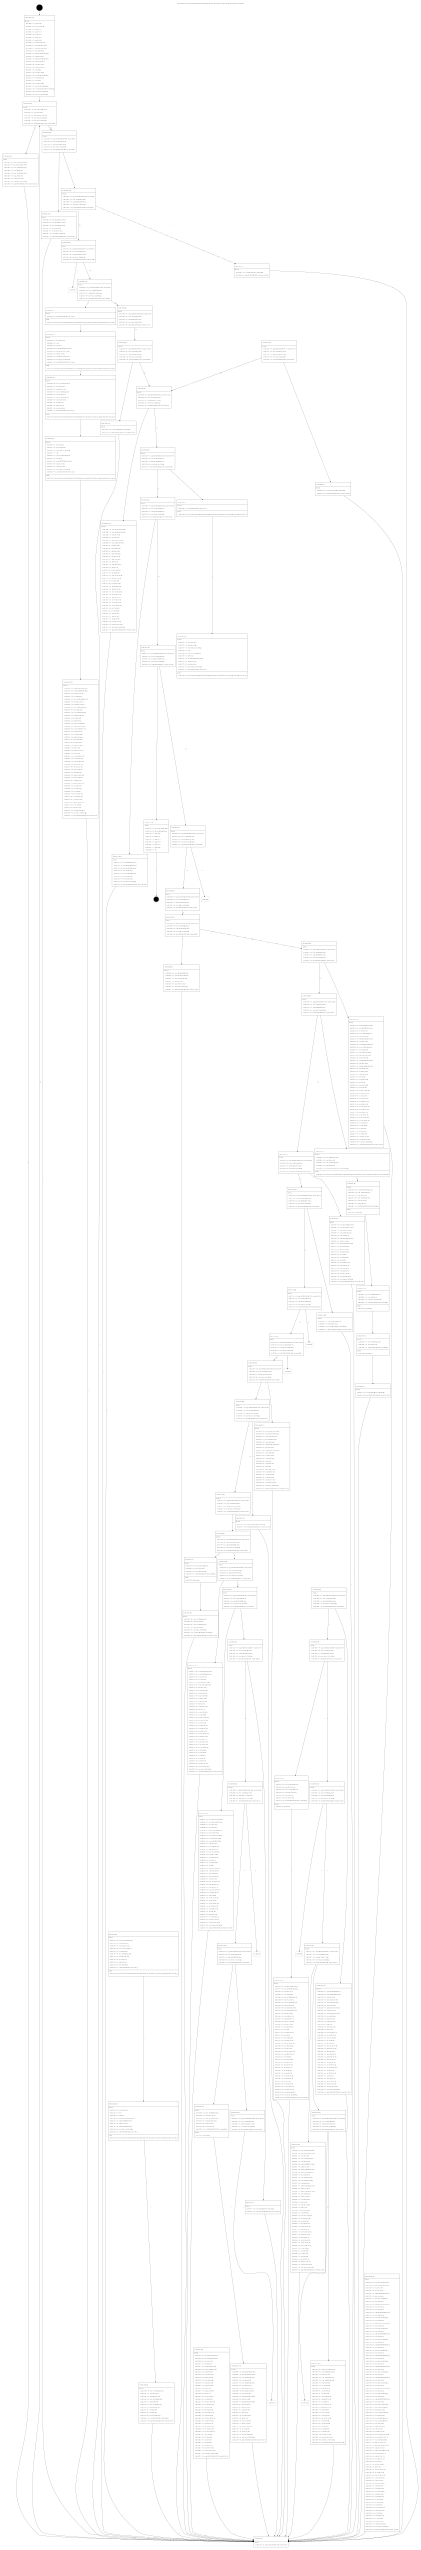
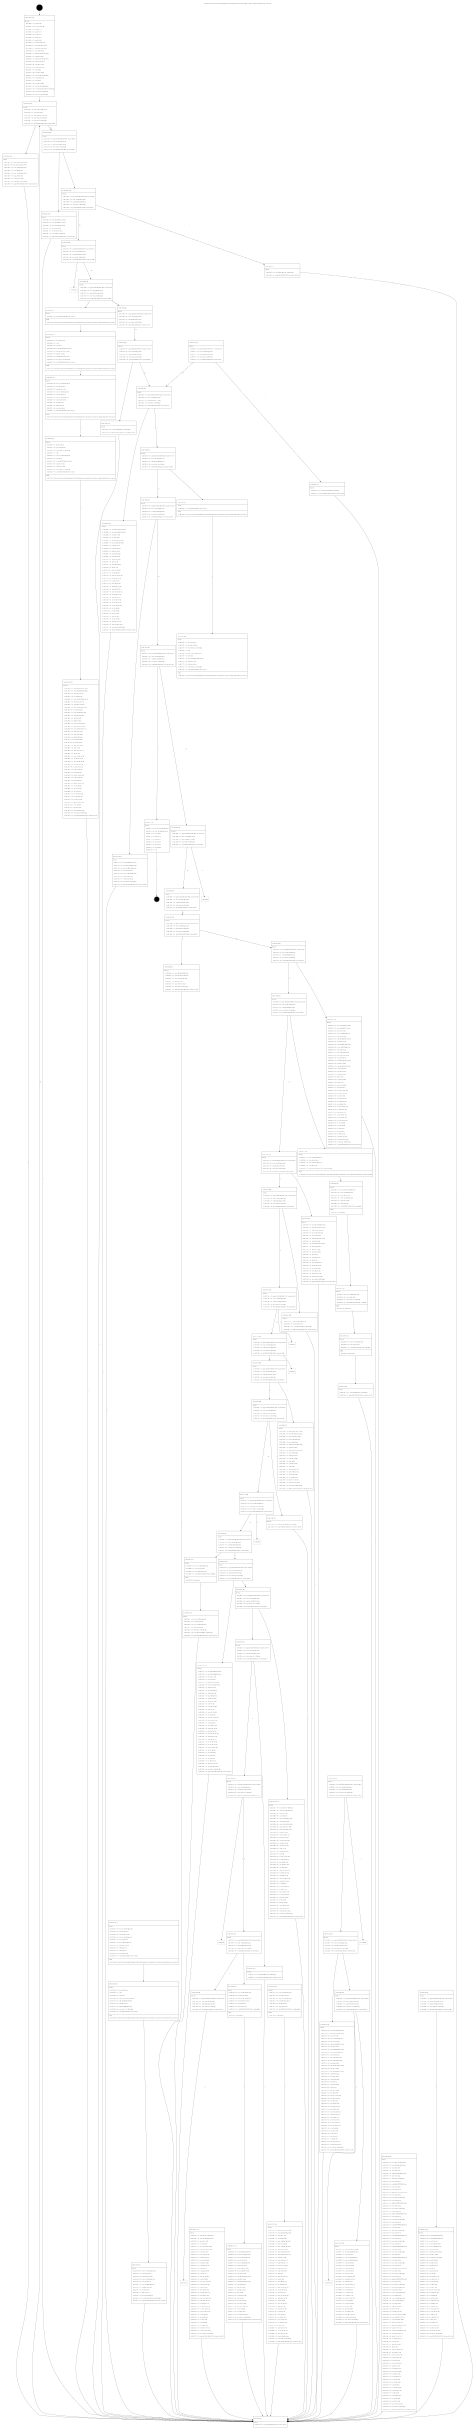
none -> (257, 1542)
(327, 1650) -> none
